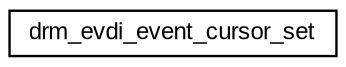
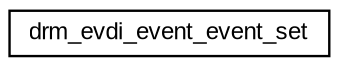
(173, 33) -> (169, 33)
